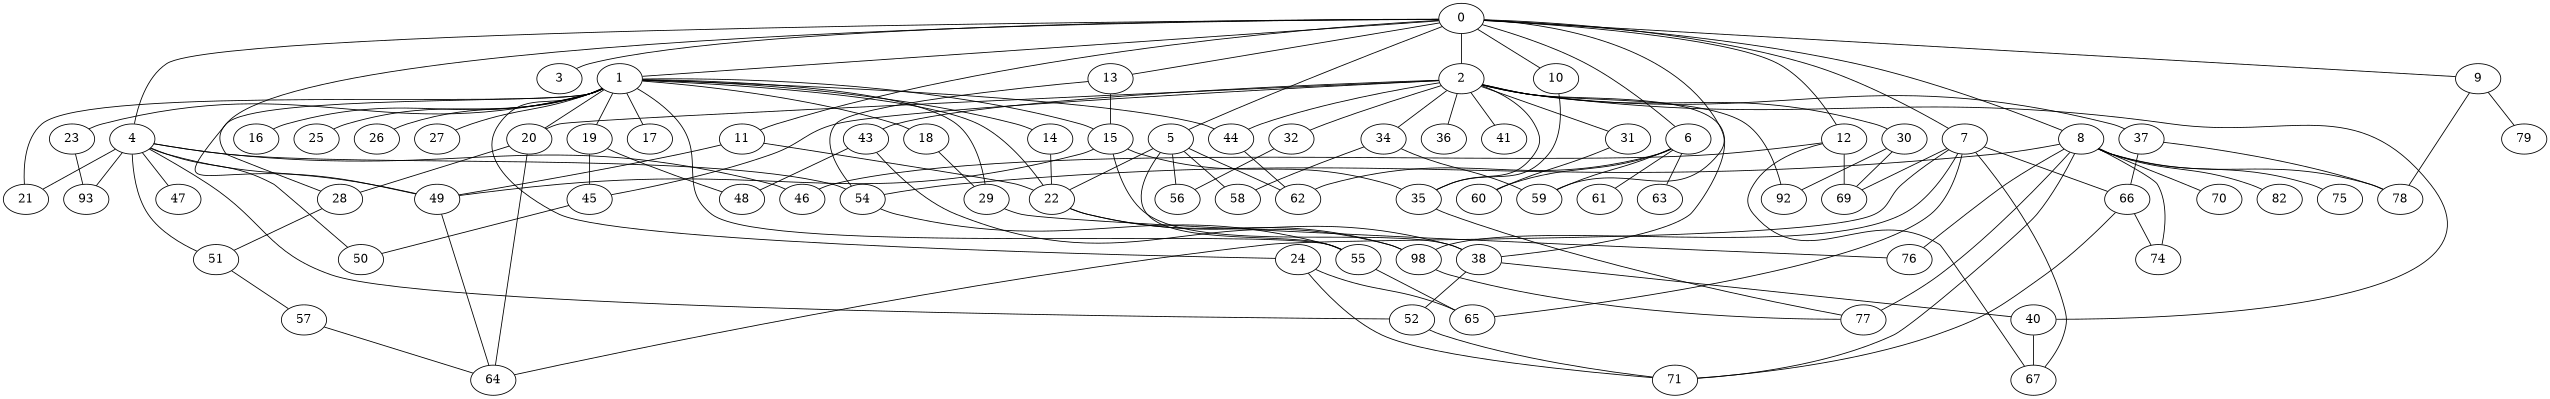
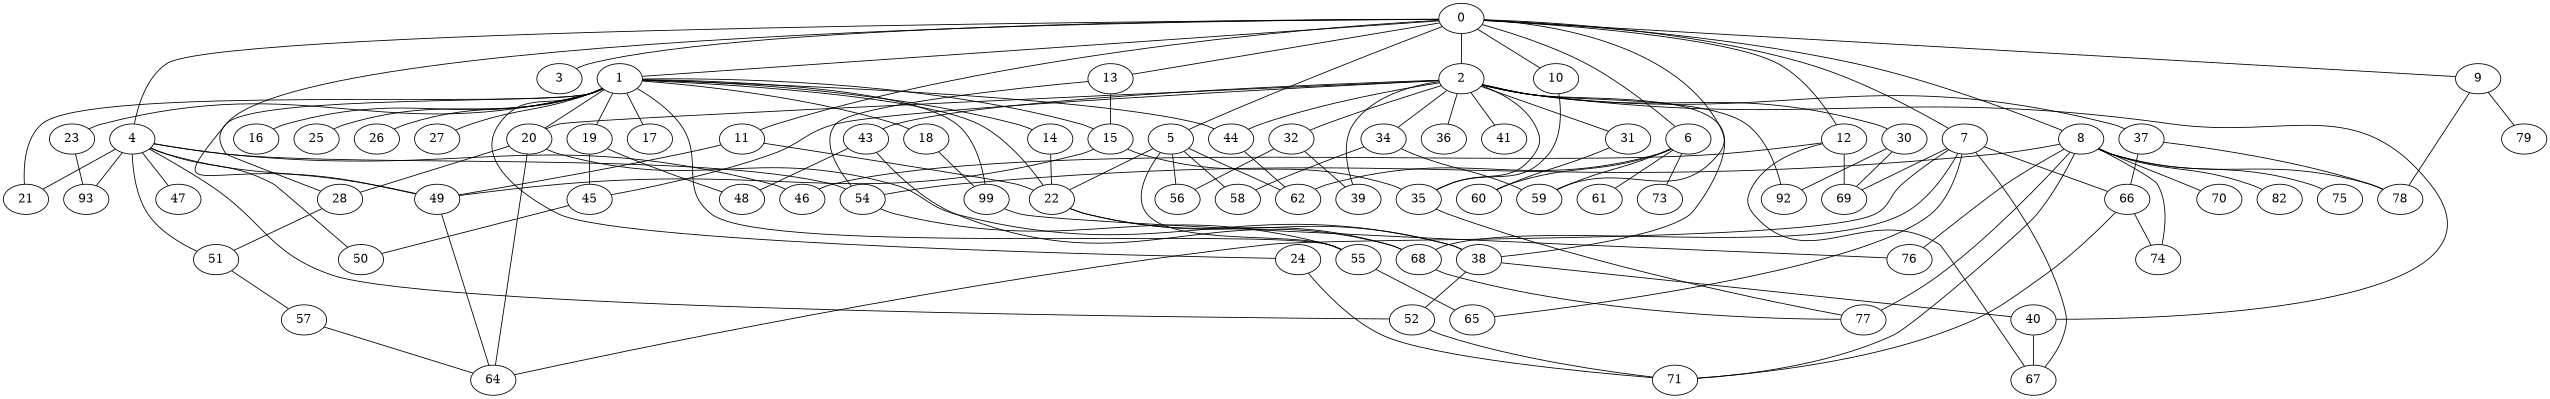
(987, 199) -> (987, 199)
none -> (1358, 199)
(1660, 199) -> (1660, 199)
(1268, 236) -> (1162, 233)
(1419, 260) -> (1419, 260)
(1385, 290) -> none
